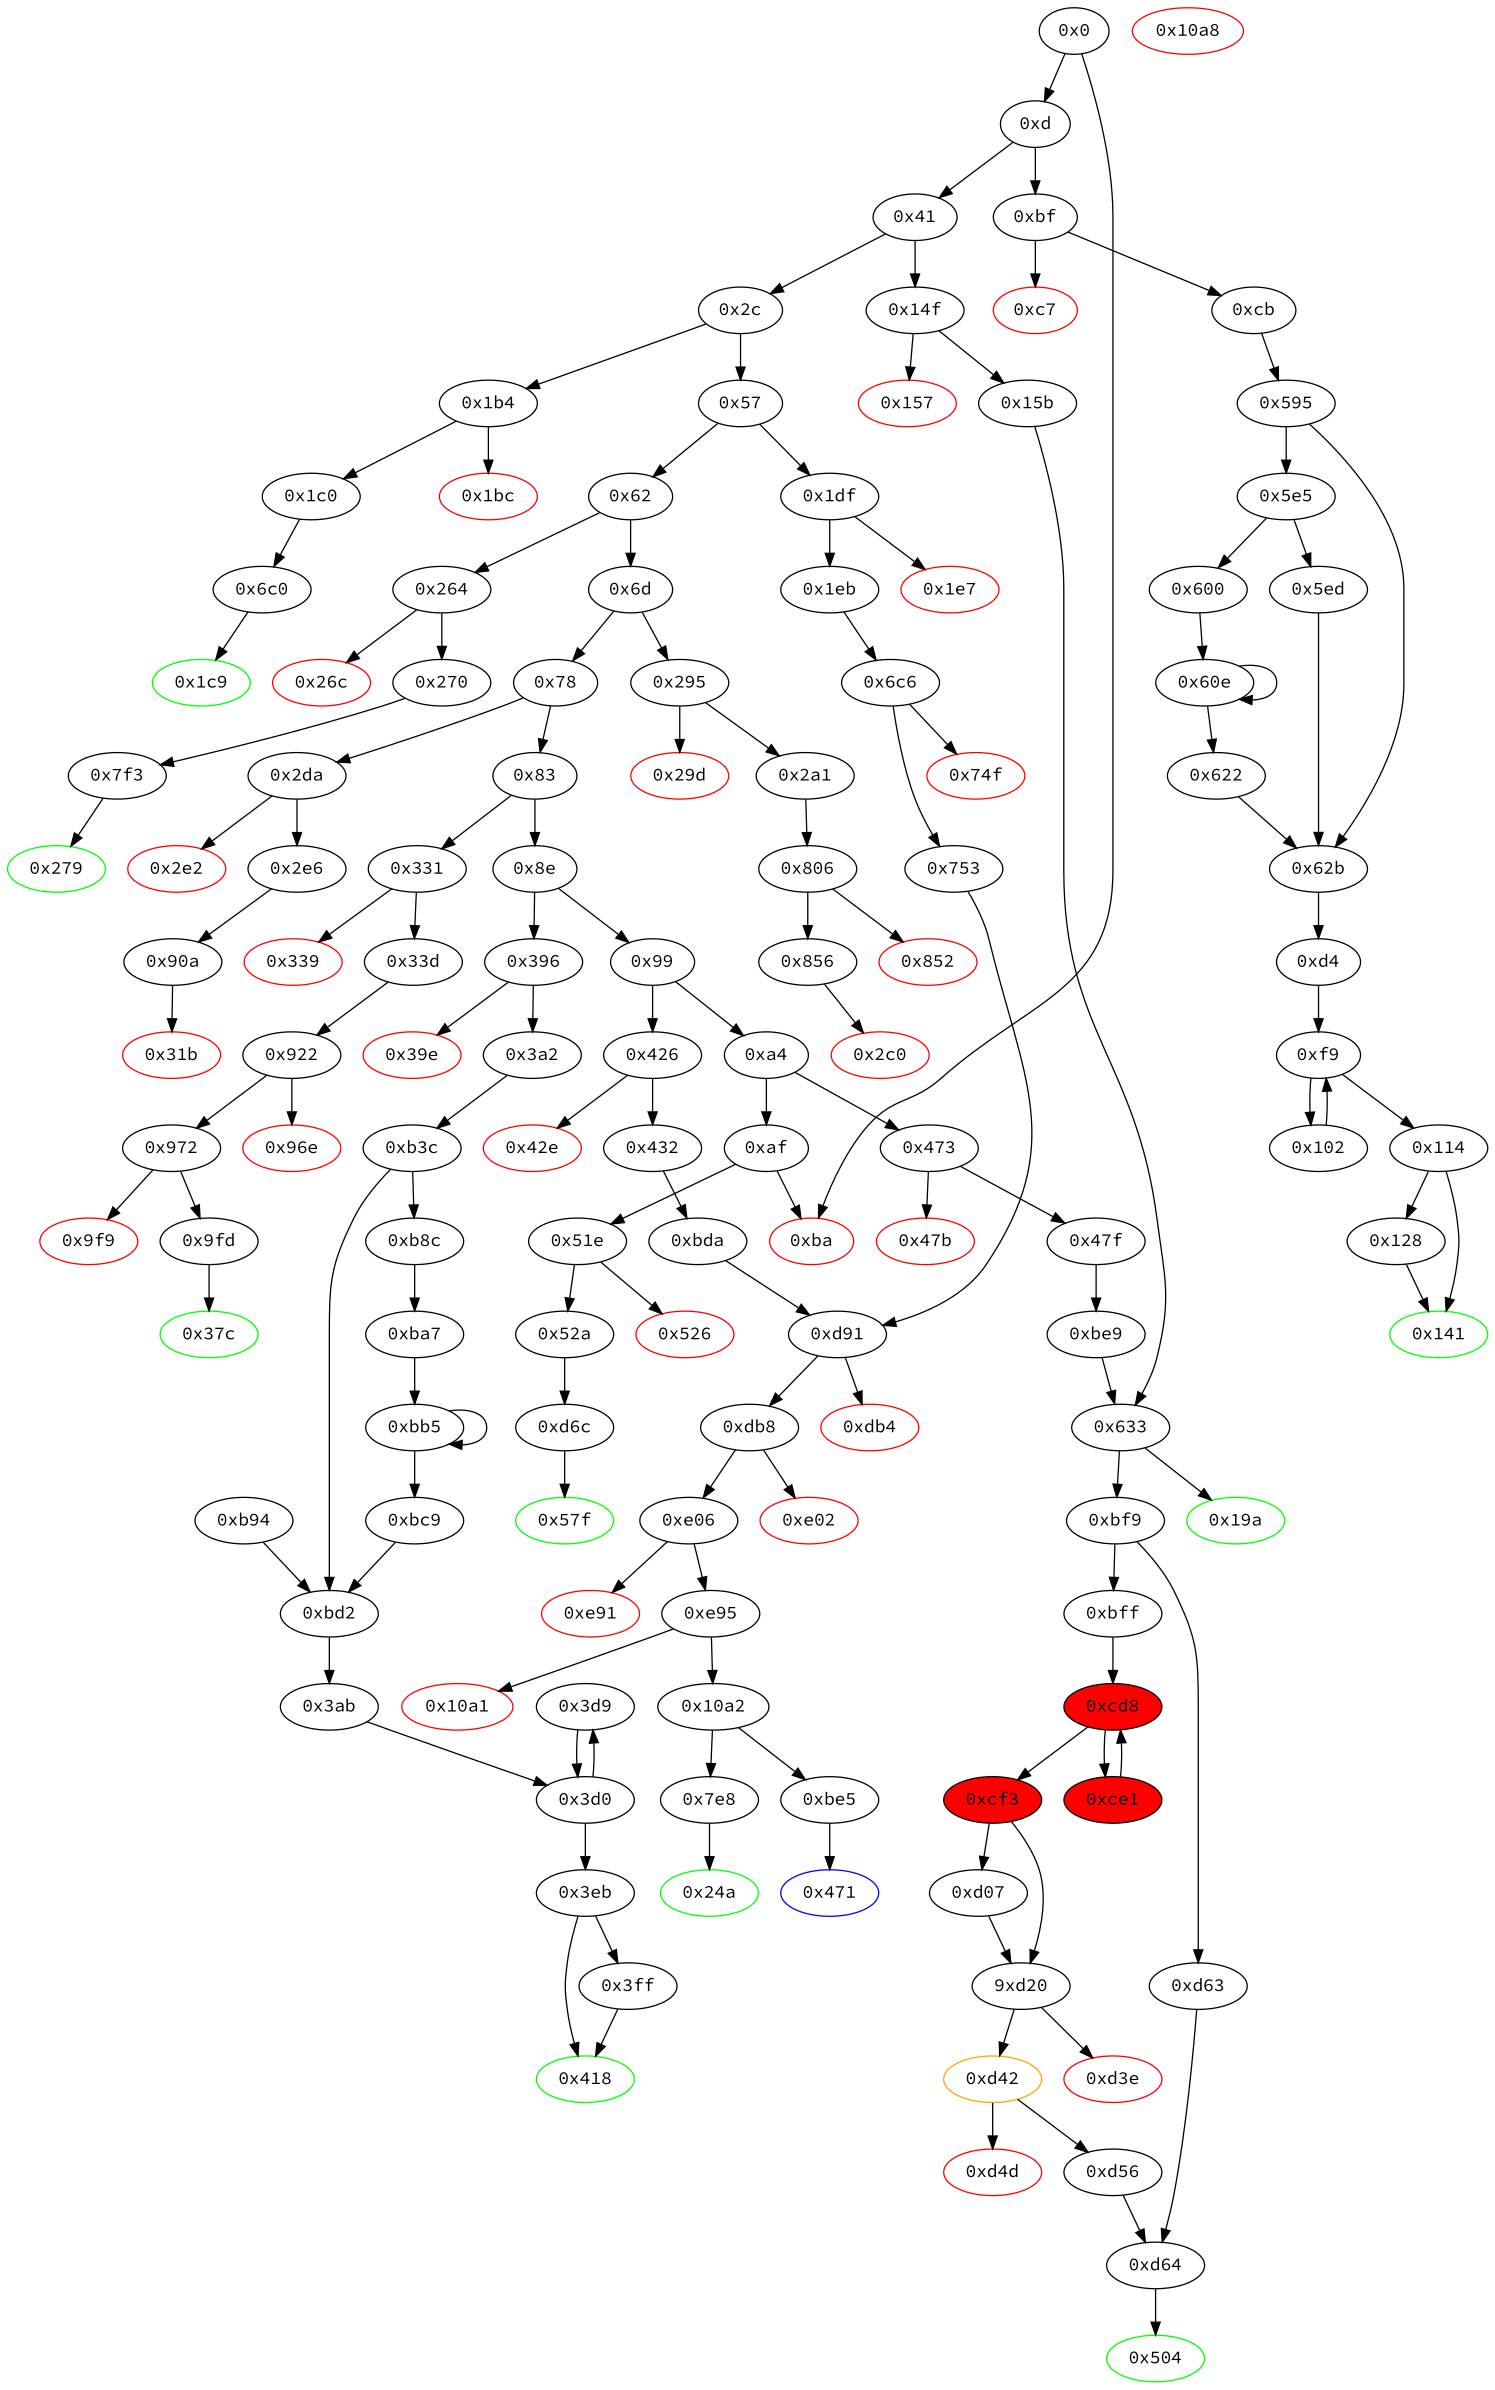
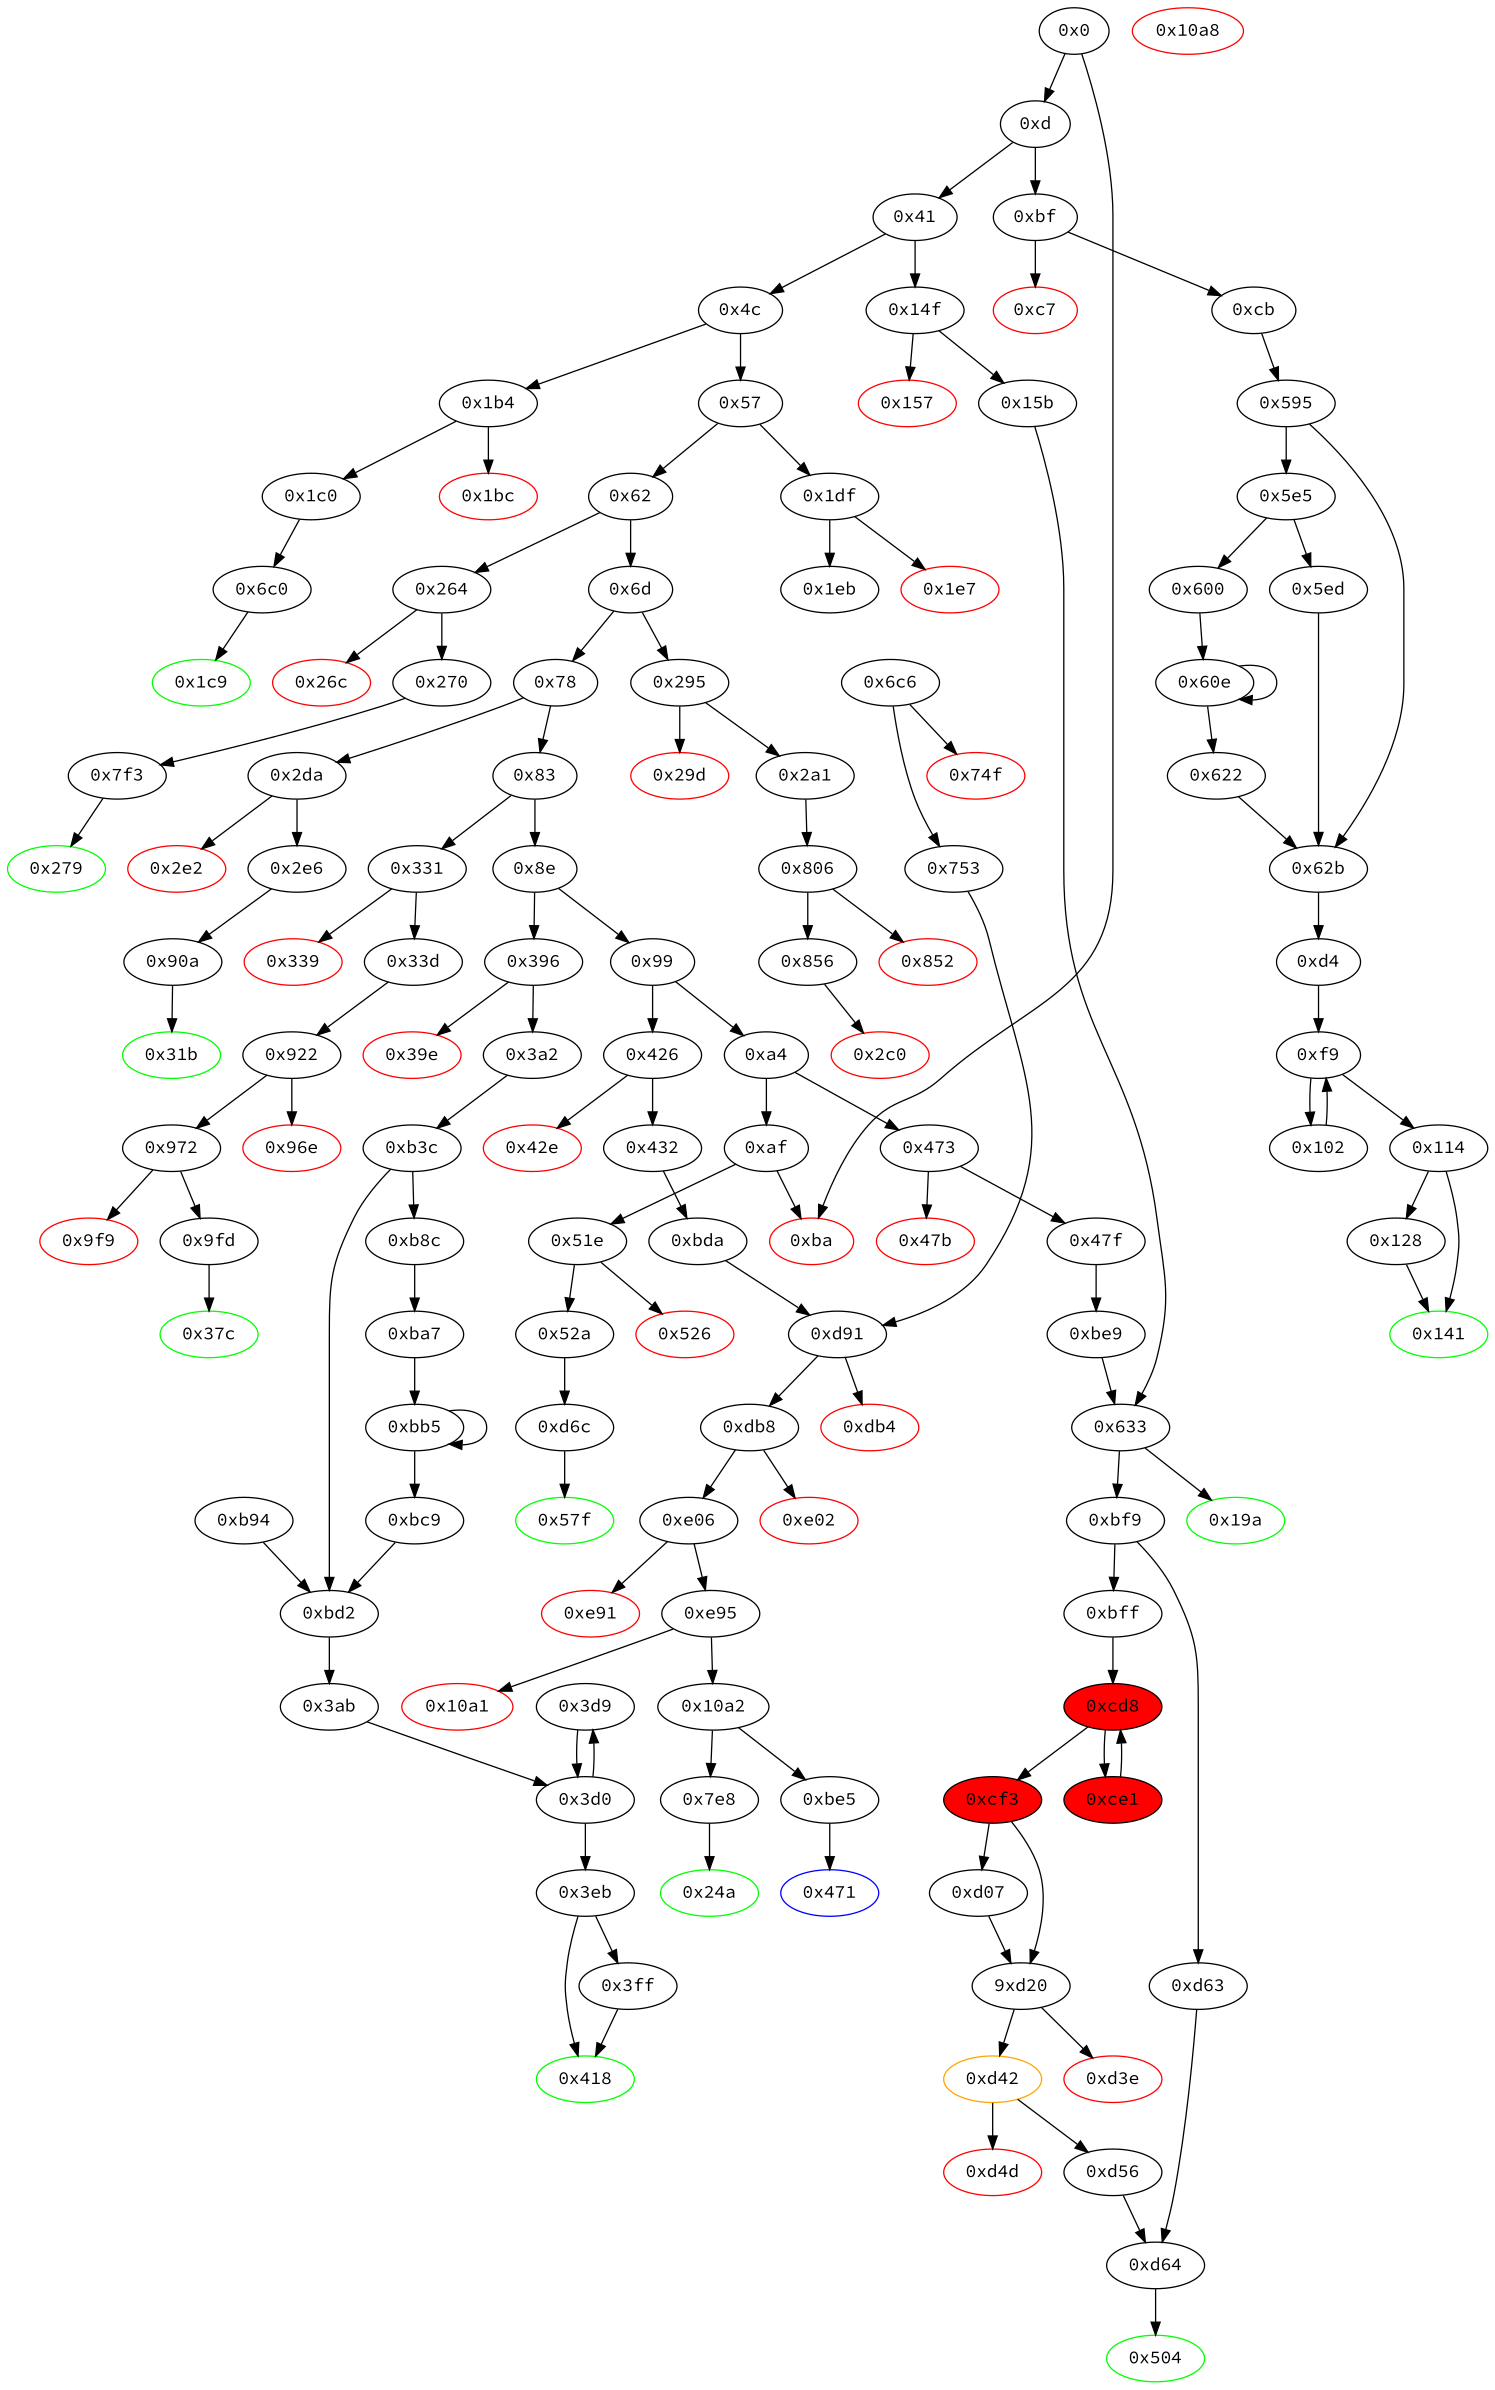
(741, 310) -> (741, 310)
(856, 630) -> none
(172, 1055) -> (172, 1055)
